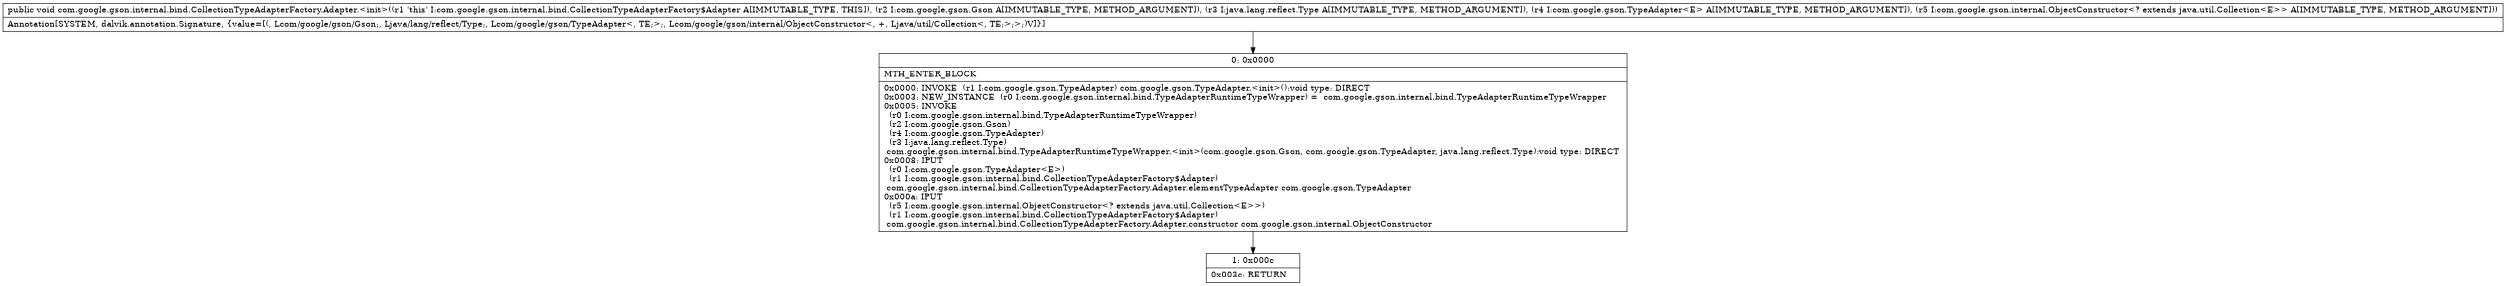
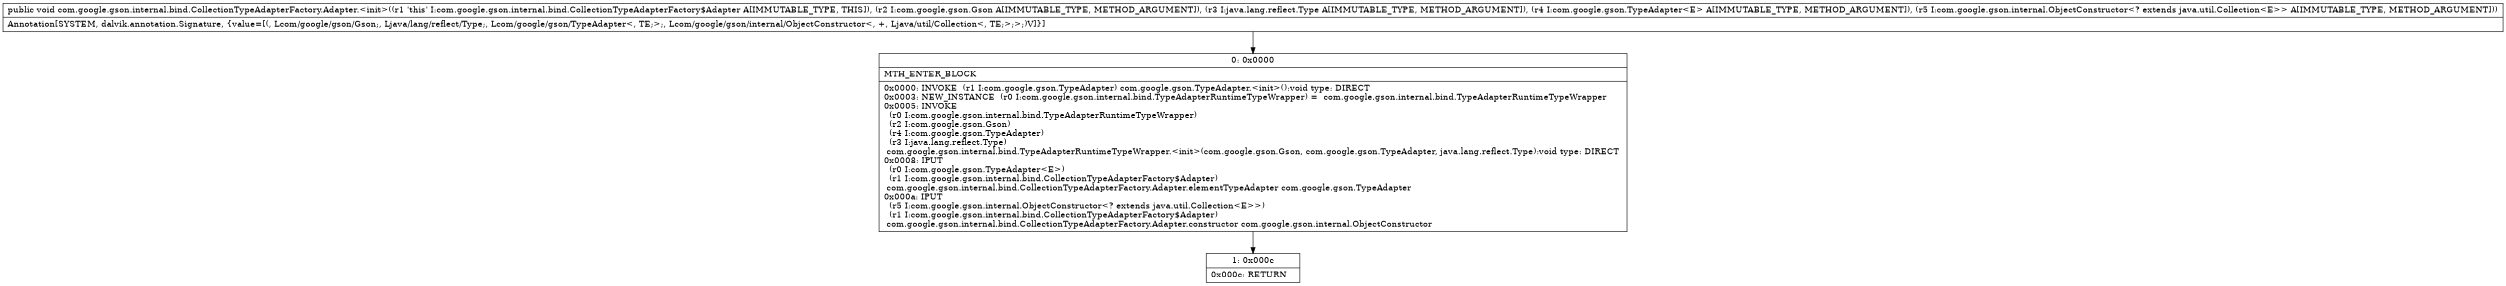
(1253, 275) -> (1253, 275)
